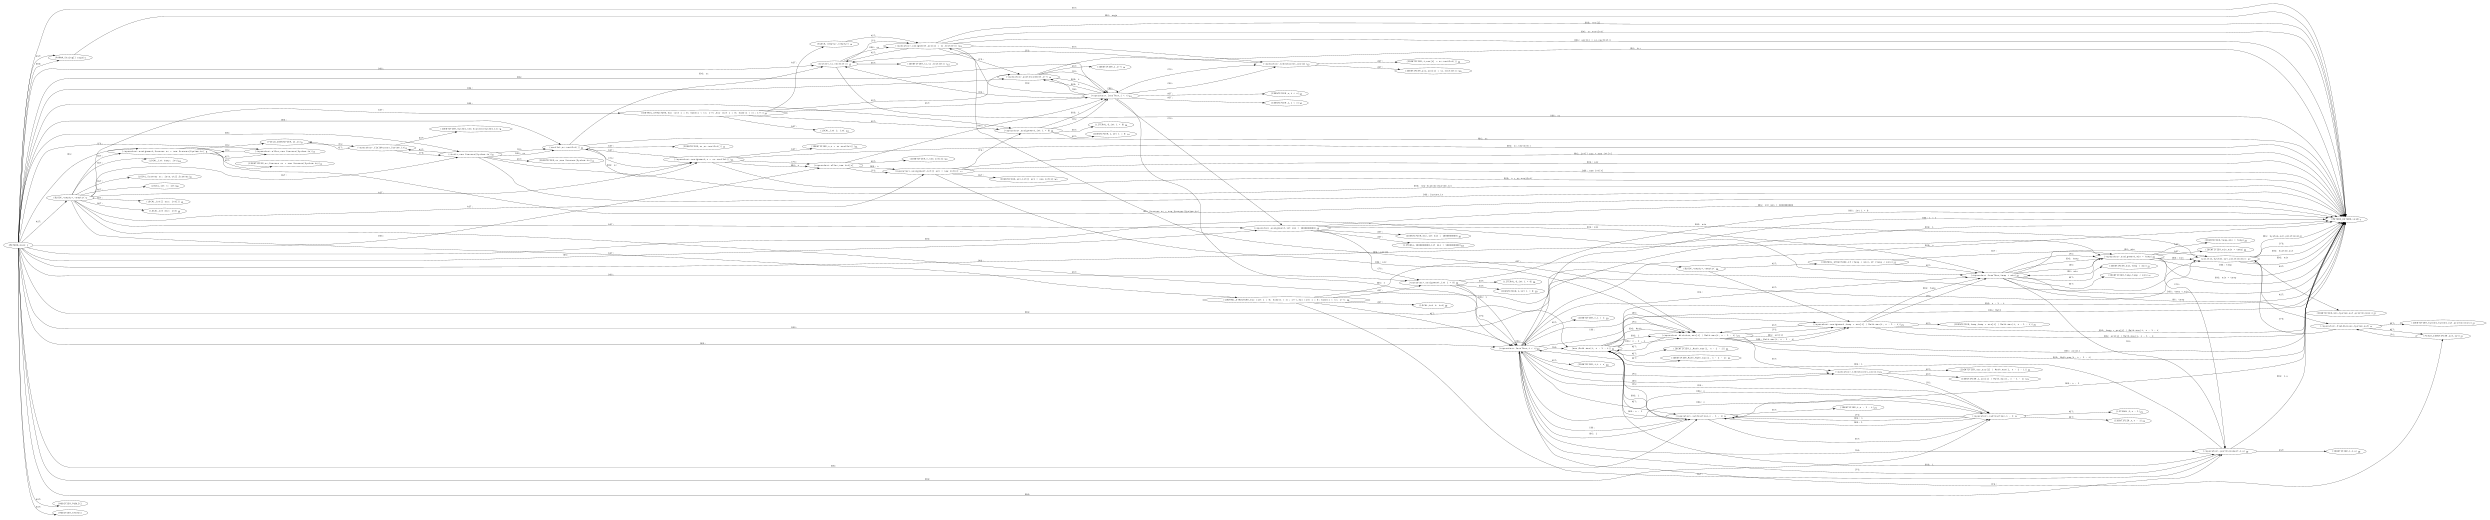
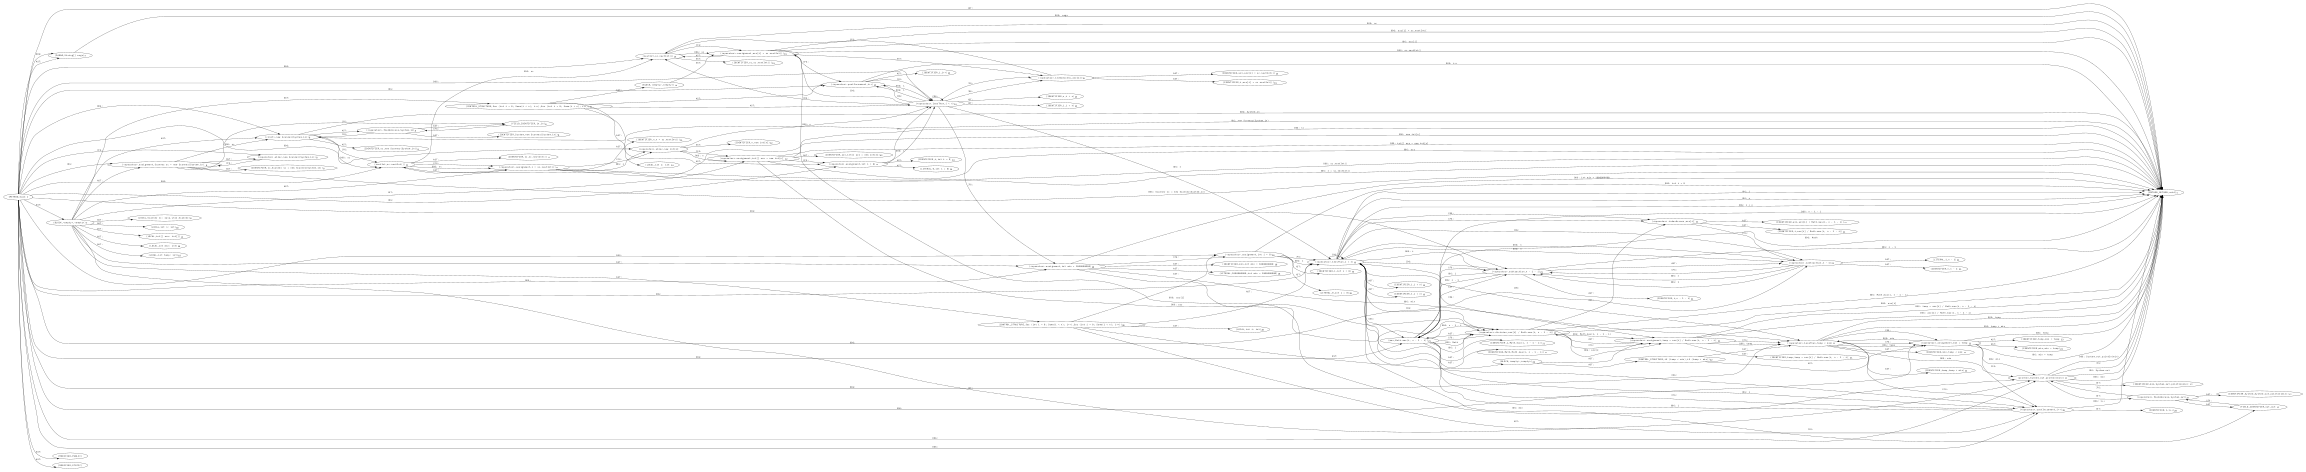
none -> (220, 149)
